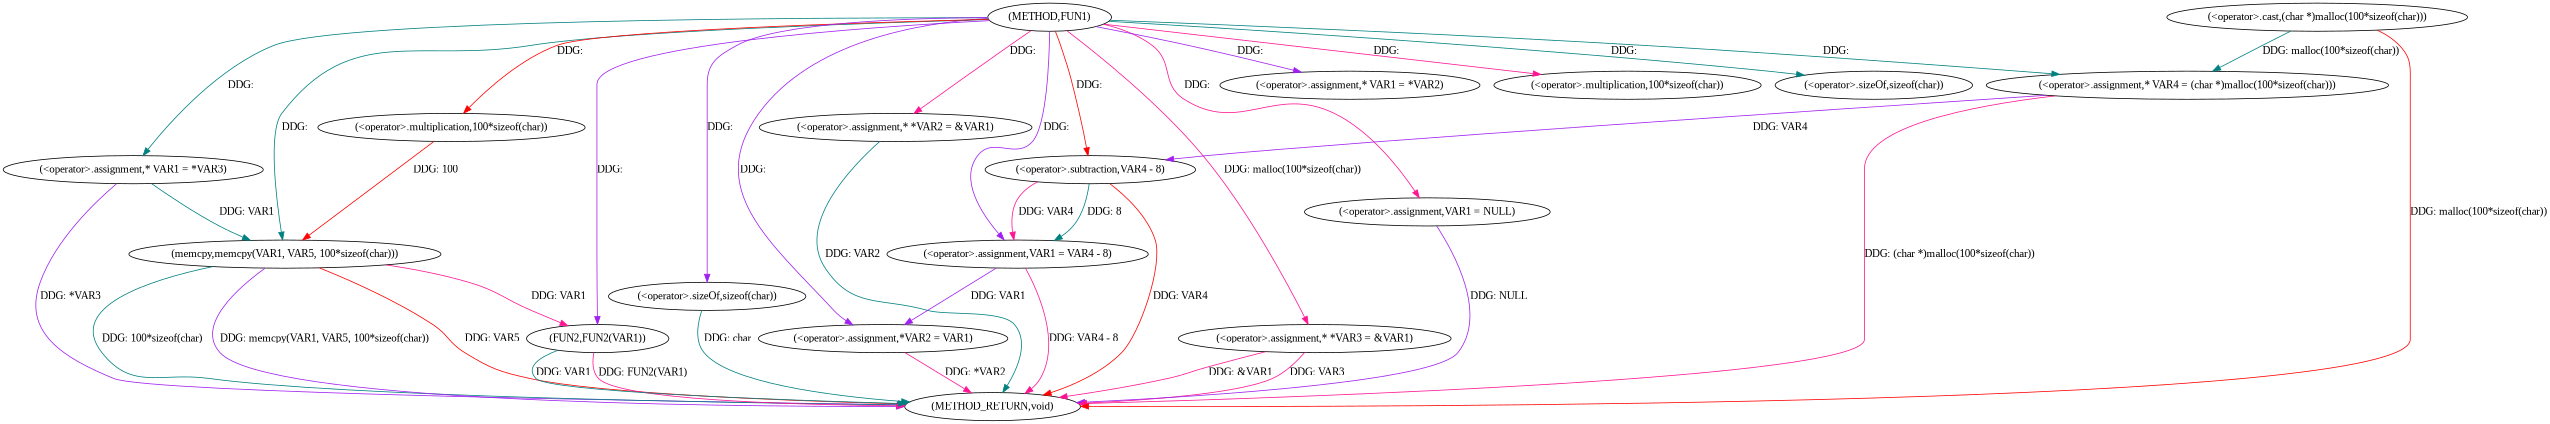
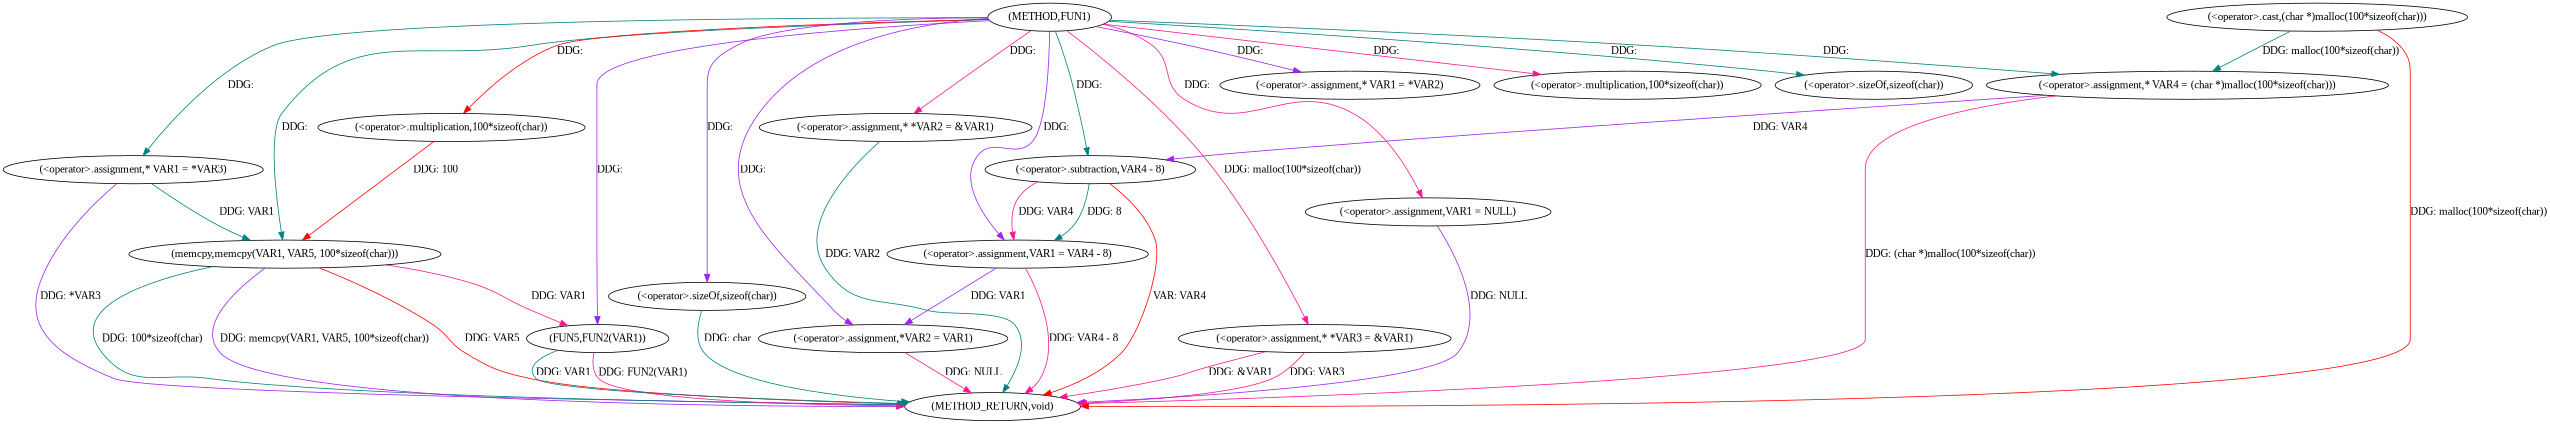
(1074, 89) -> (1074, 89)
(1180, 296) -> (1179, 296)
(598, 339) -> (598, 339)
(975, 373) -> (973, 373)
